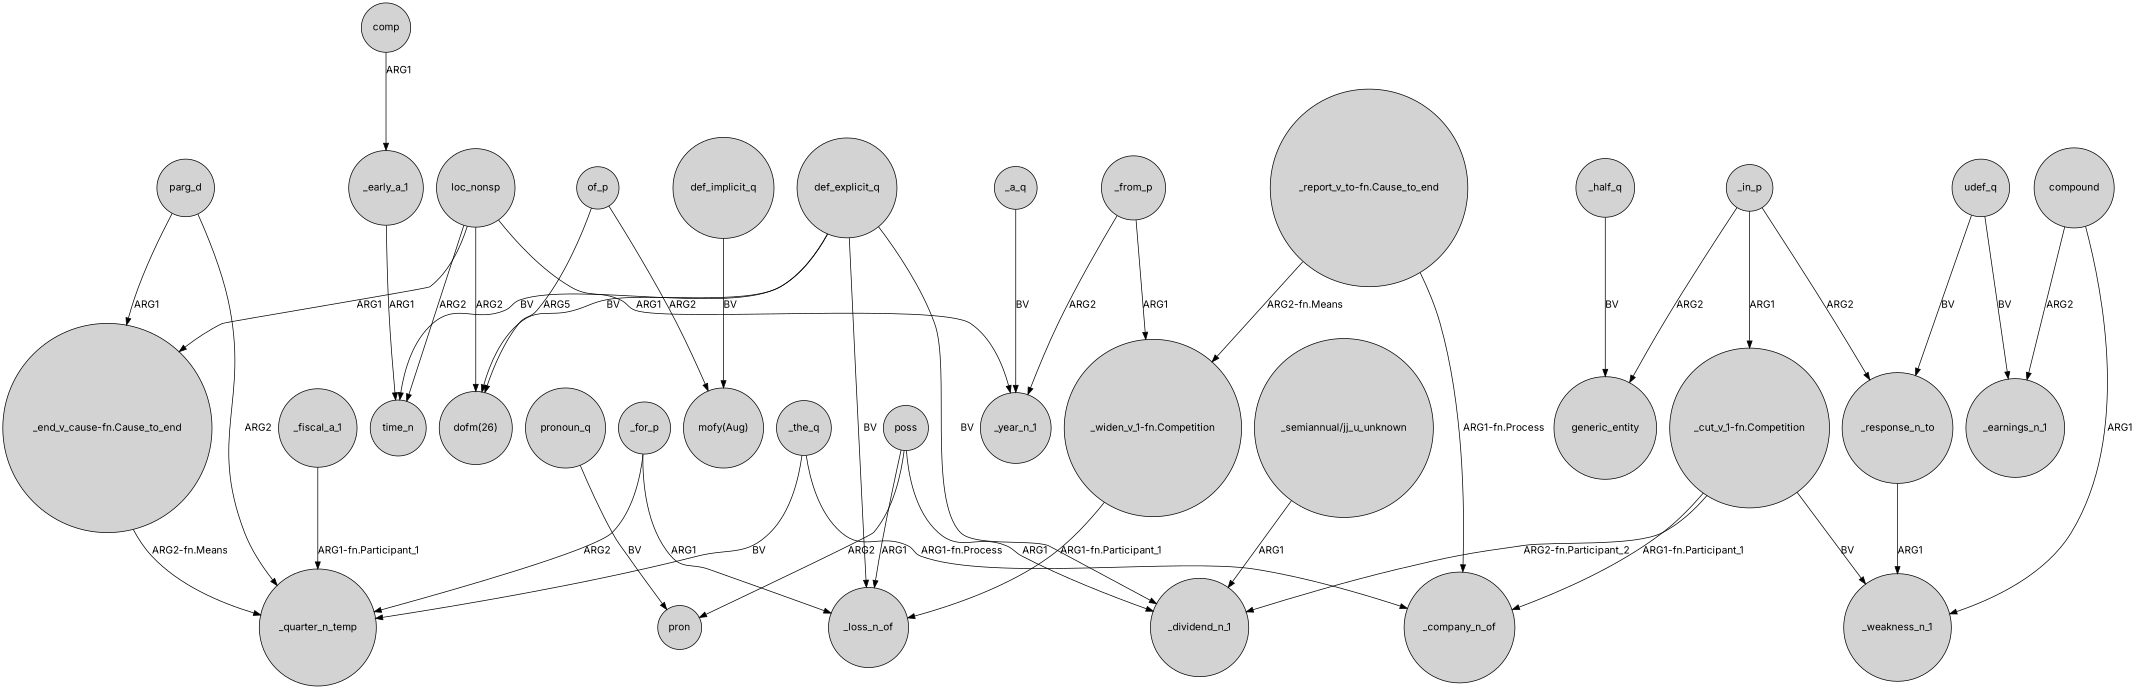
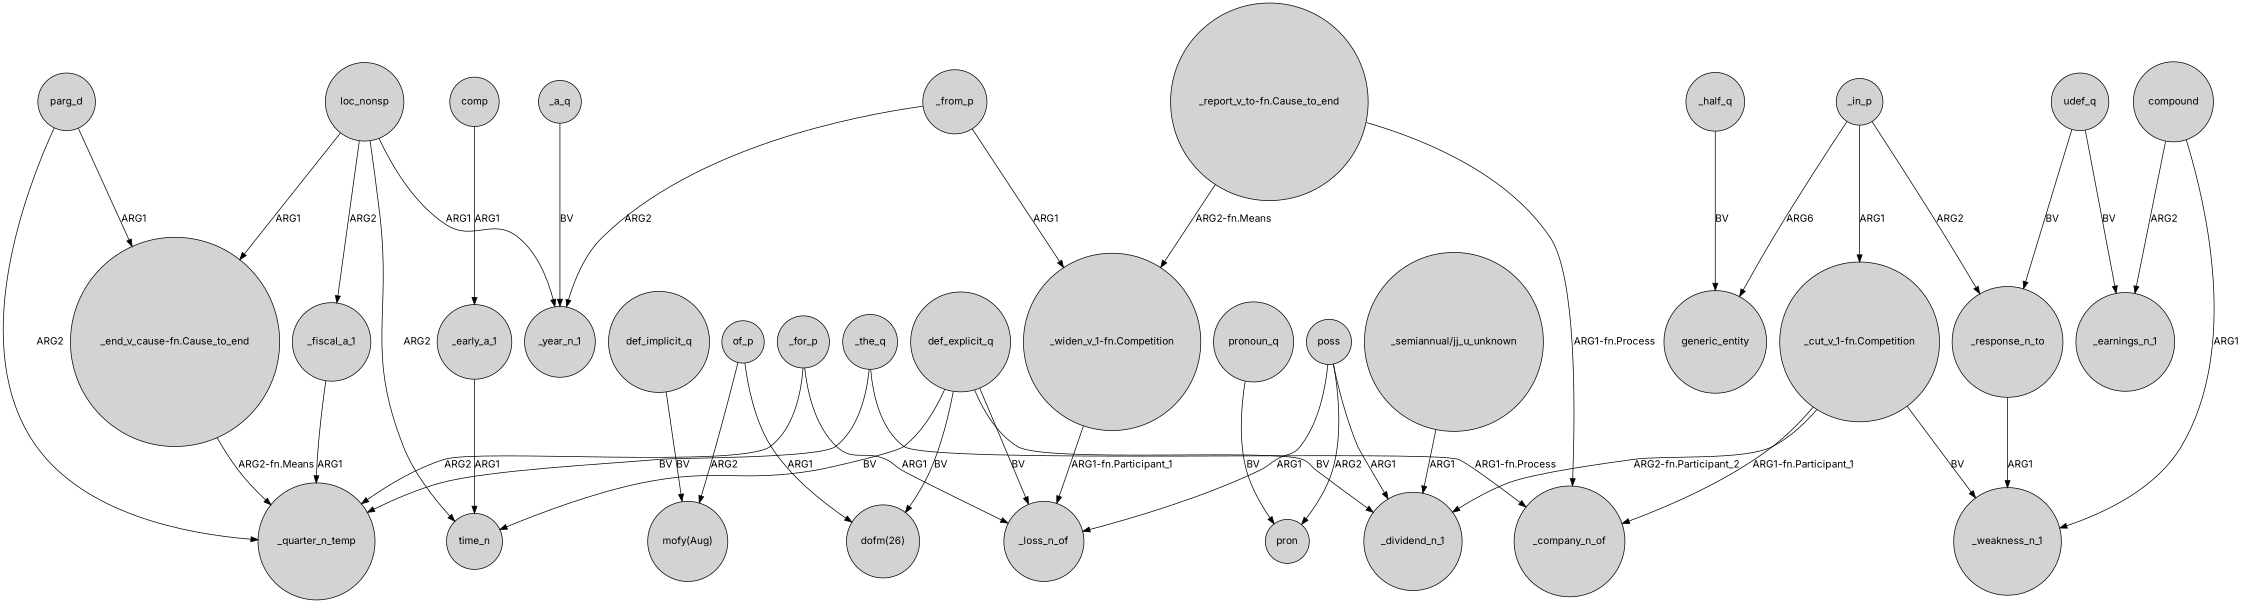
(557, 305) -> (800, 465)
(1690, 305) -> (1800, 219)
(476, 306) -> (349, 218)
(369, 551) -> (330, 465)
